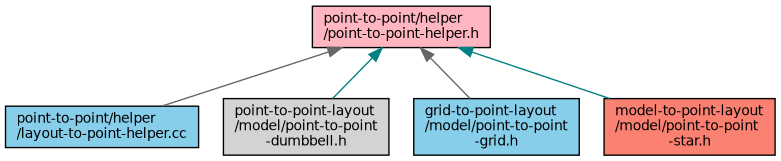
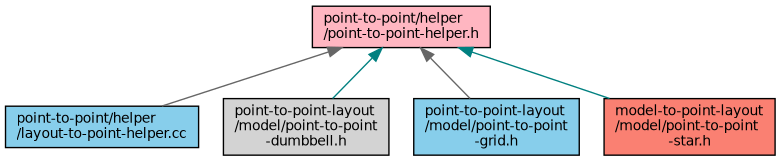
(496, 127) -> (496, 127)
